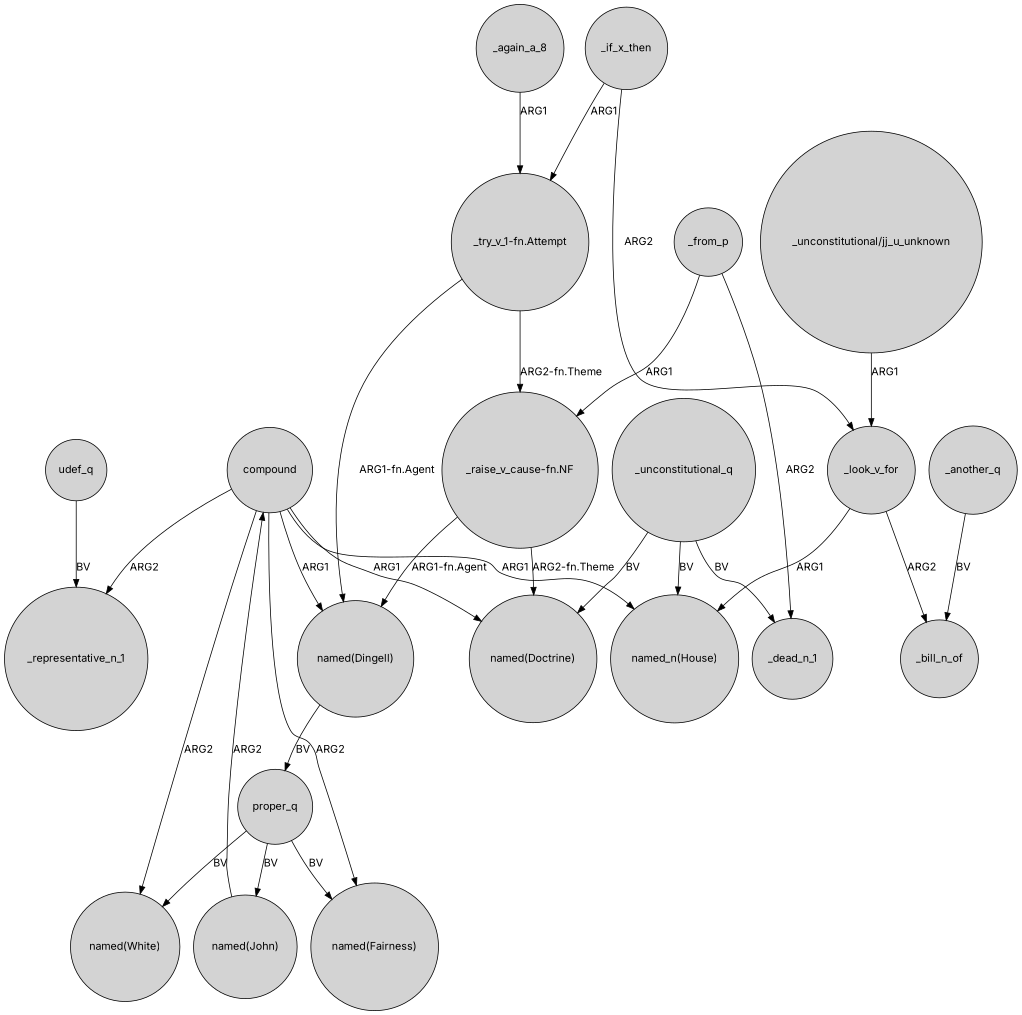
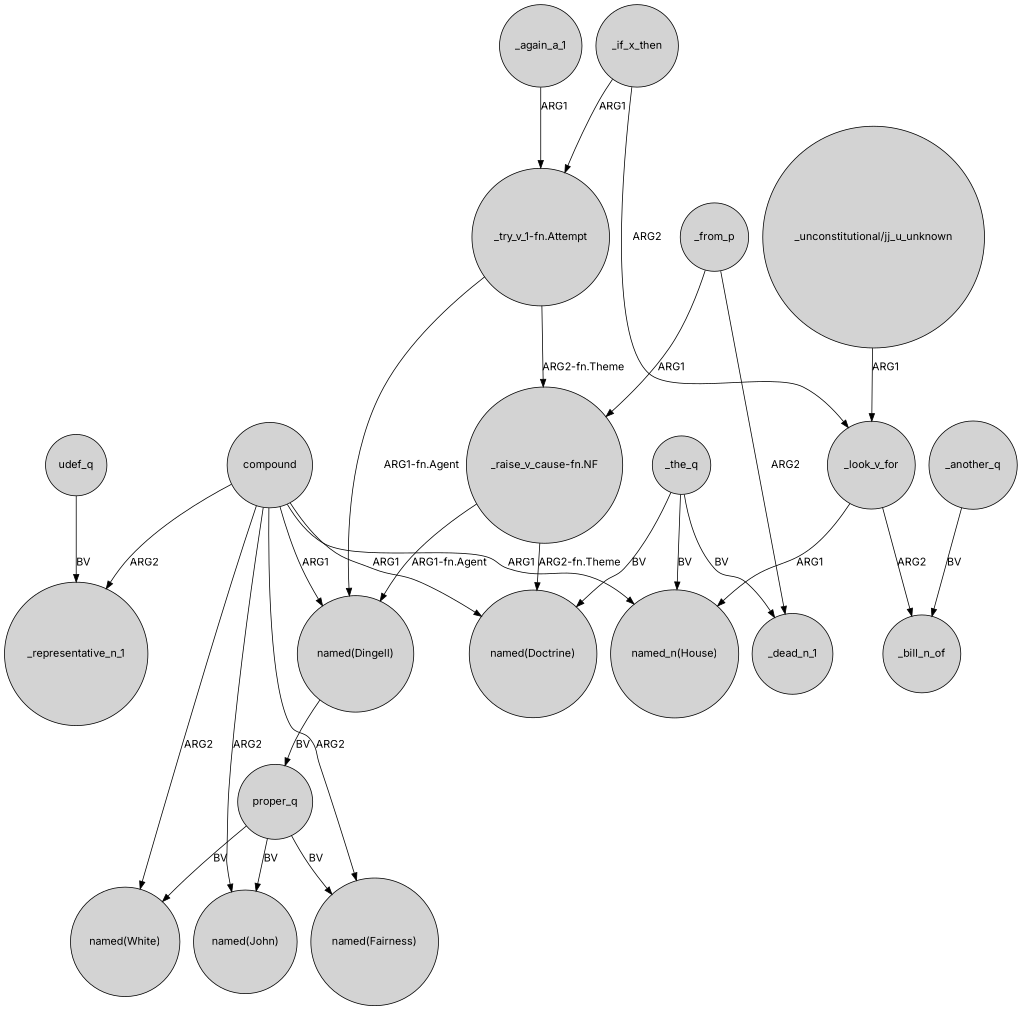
(520, 48) -> (541, 46)
(684, 470) -> (682, 465)
(237, 708) -> (238, 695)
